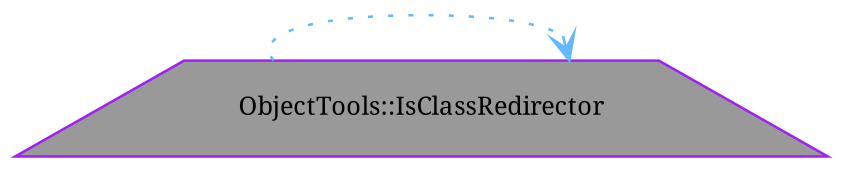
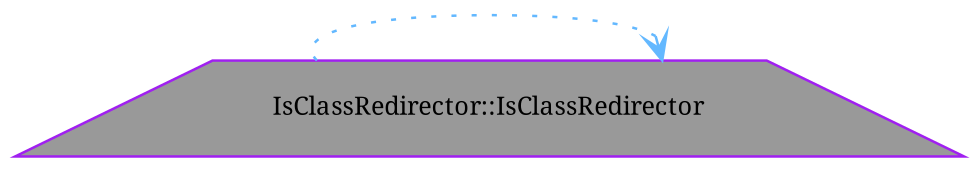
(421, 109) -> (490, 109)
